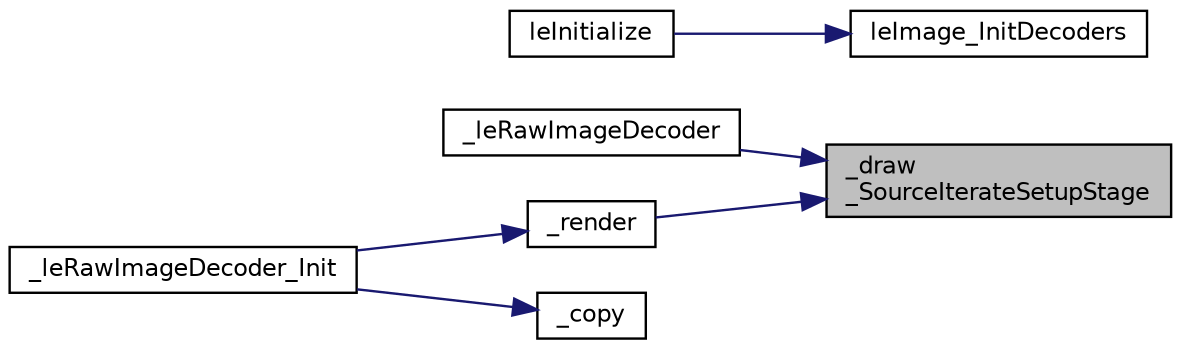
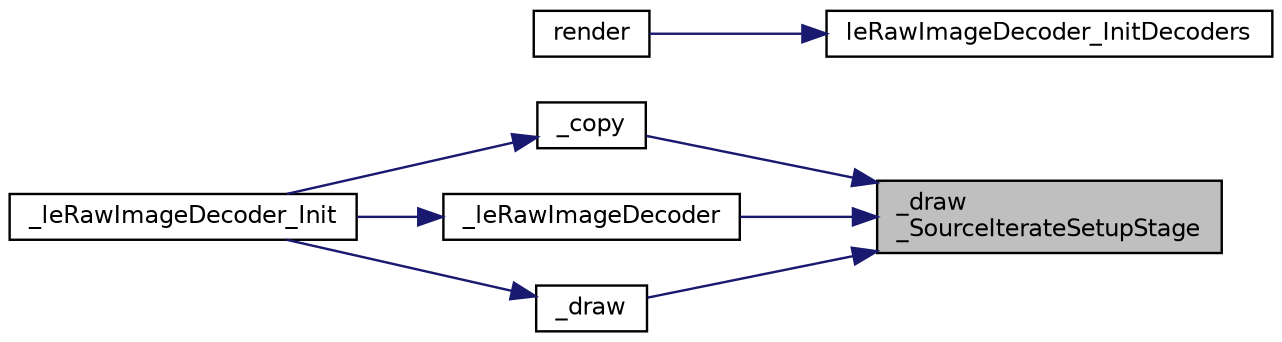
(592, 34) -> (592, 34)
(999, 34) -> (1049, 34)
none -> (750, 157)
none -> (387, 217)
(592, 224) -> (592, 308)
